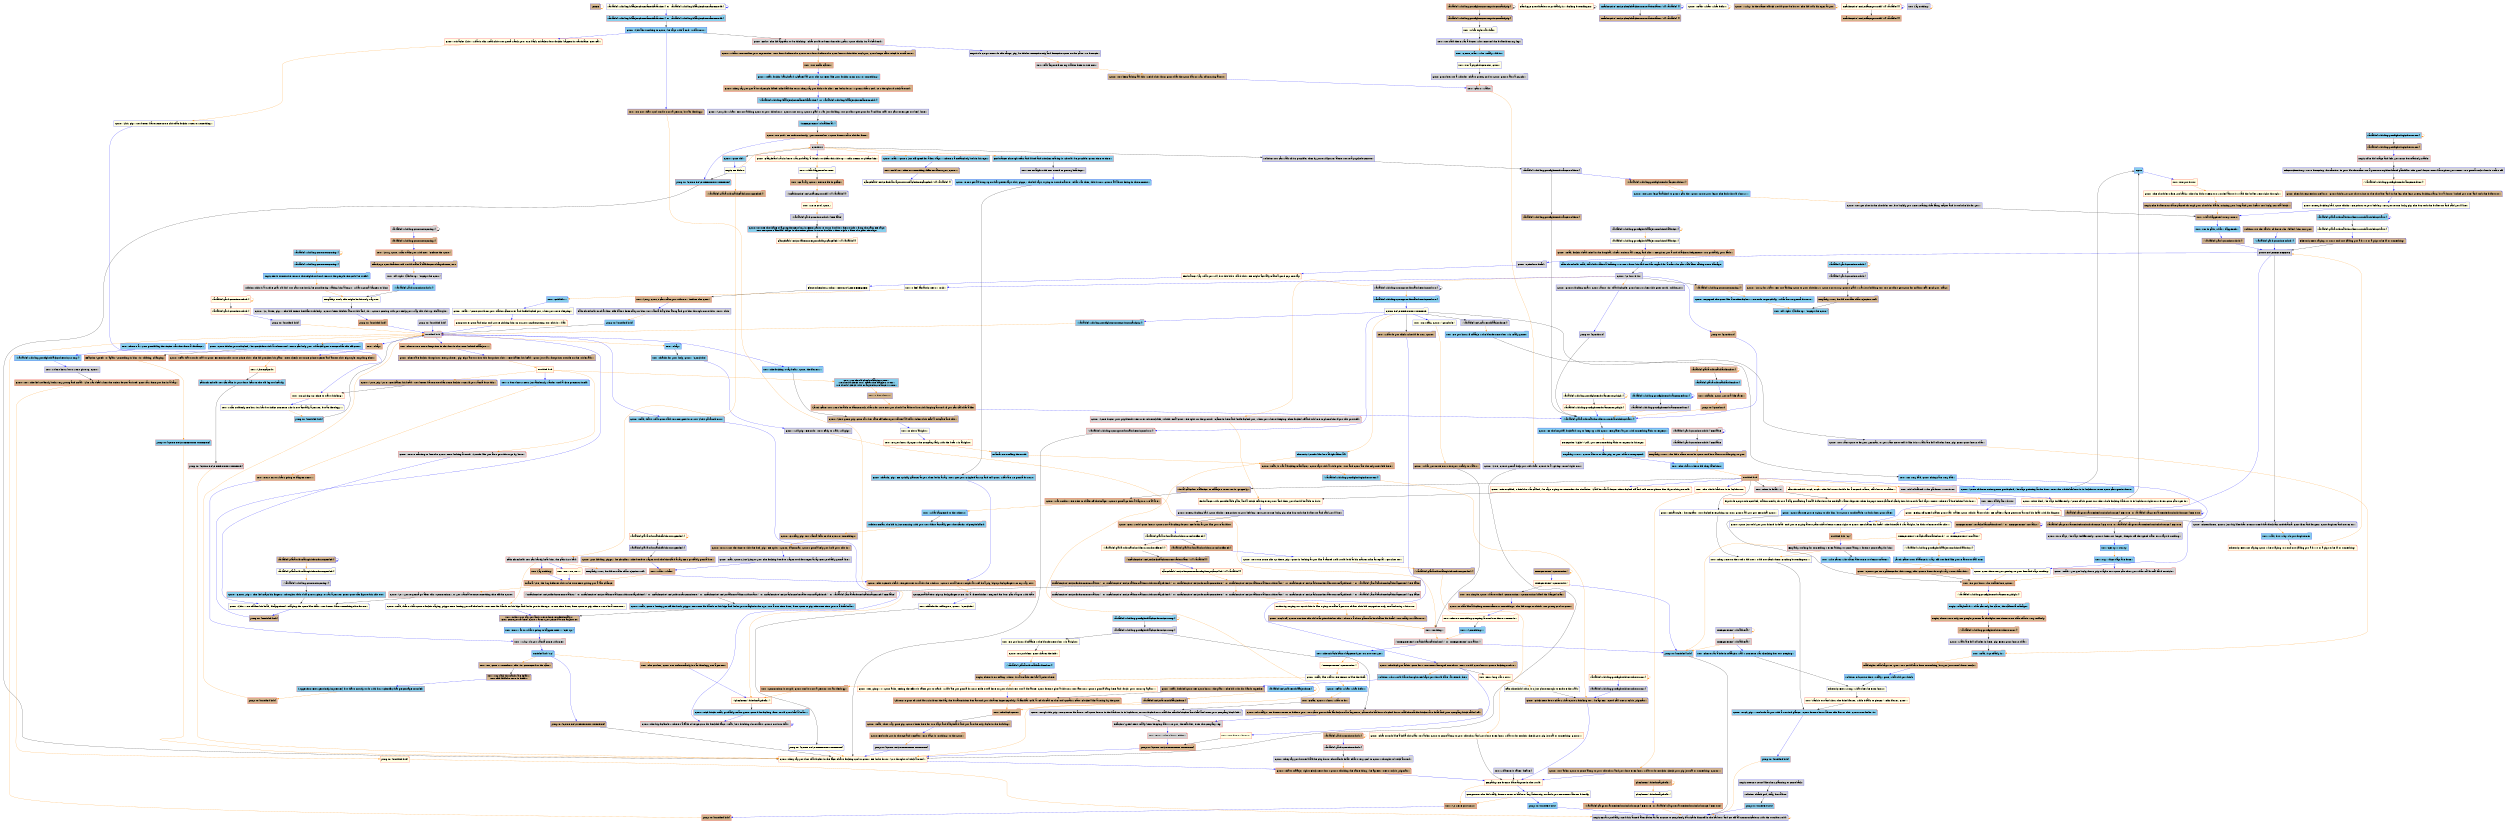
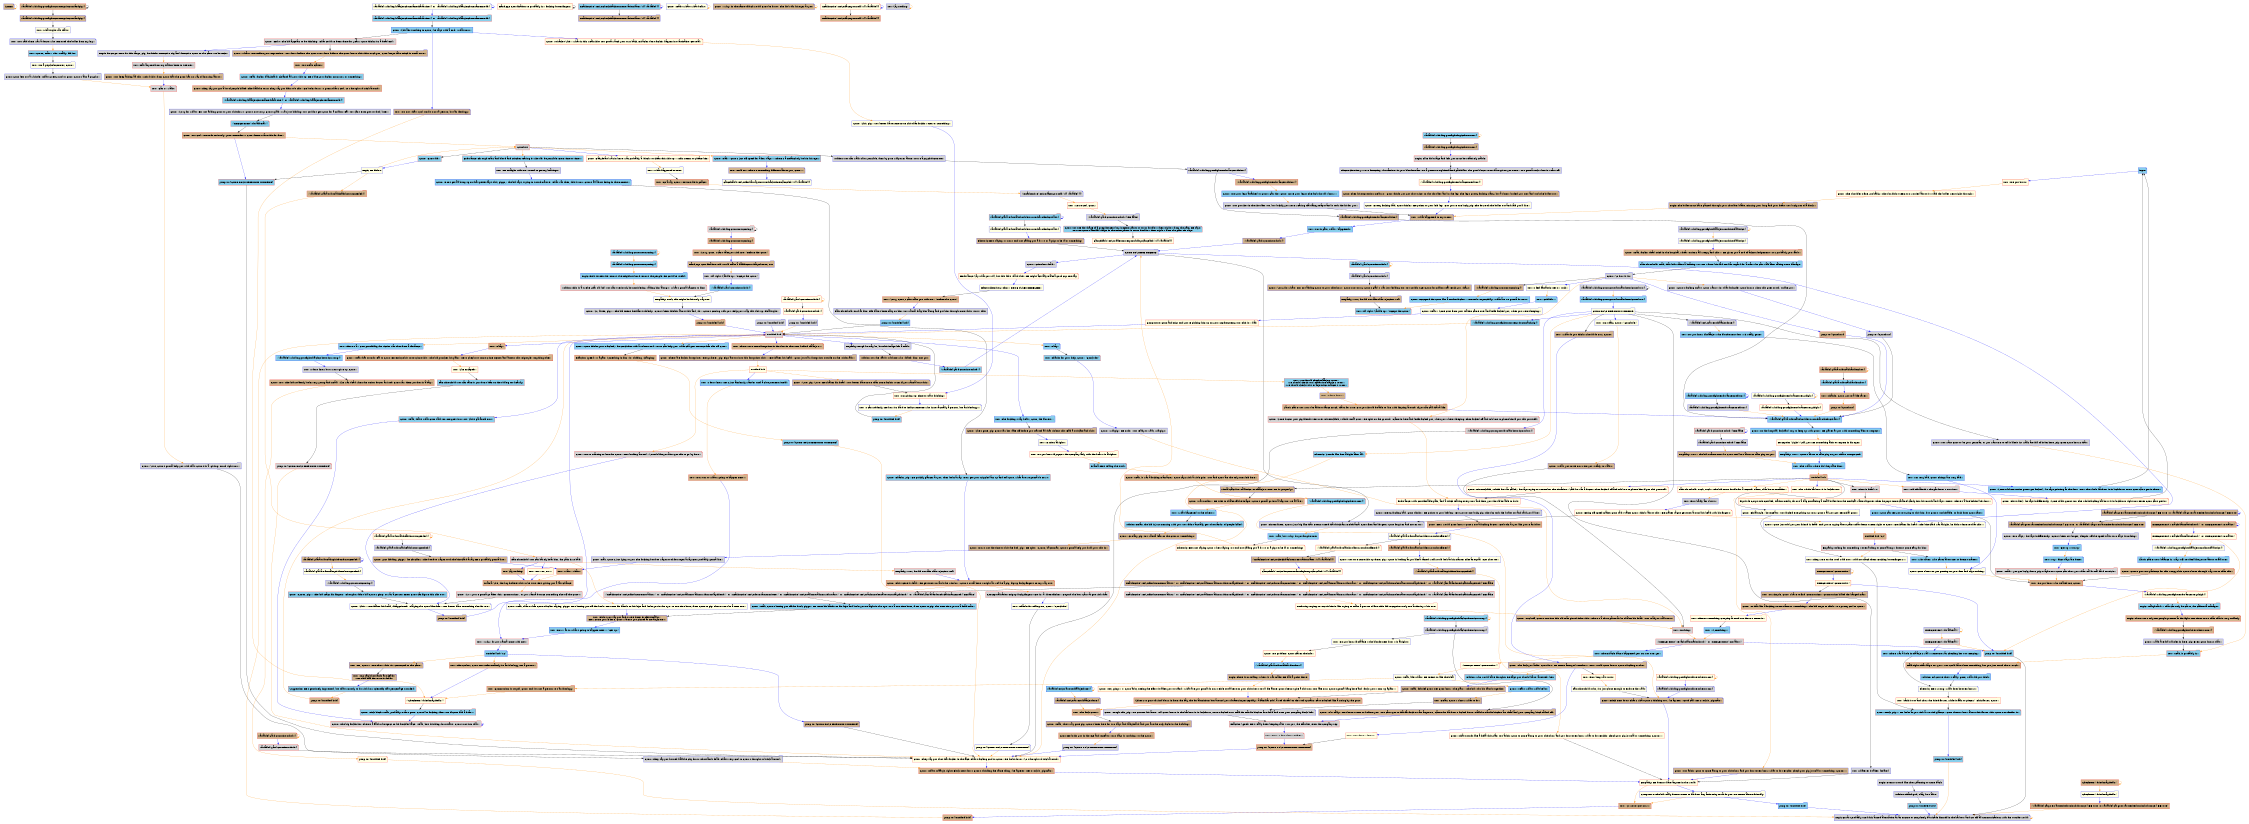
none -> (878, 346)
none -> (1653, 537)
